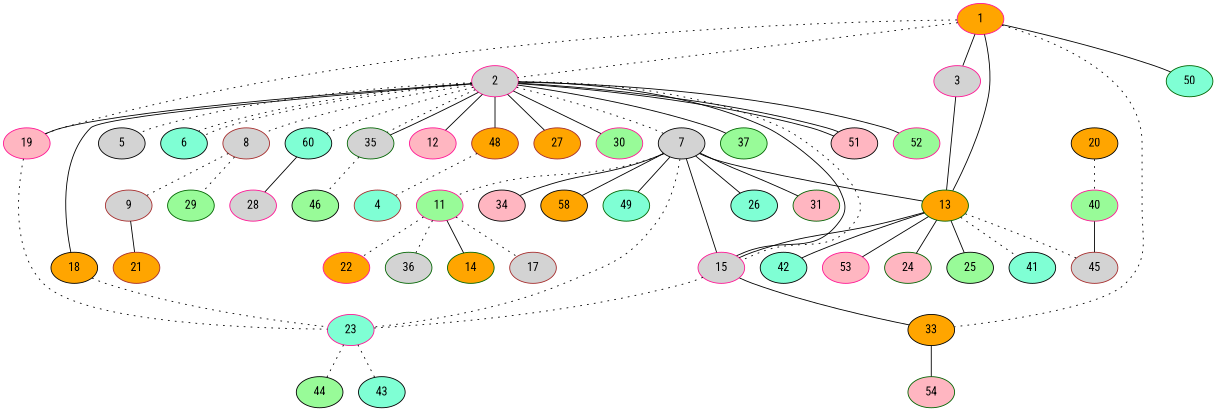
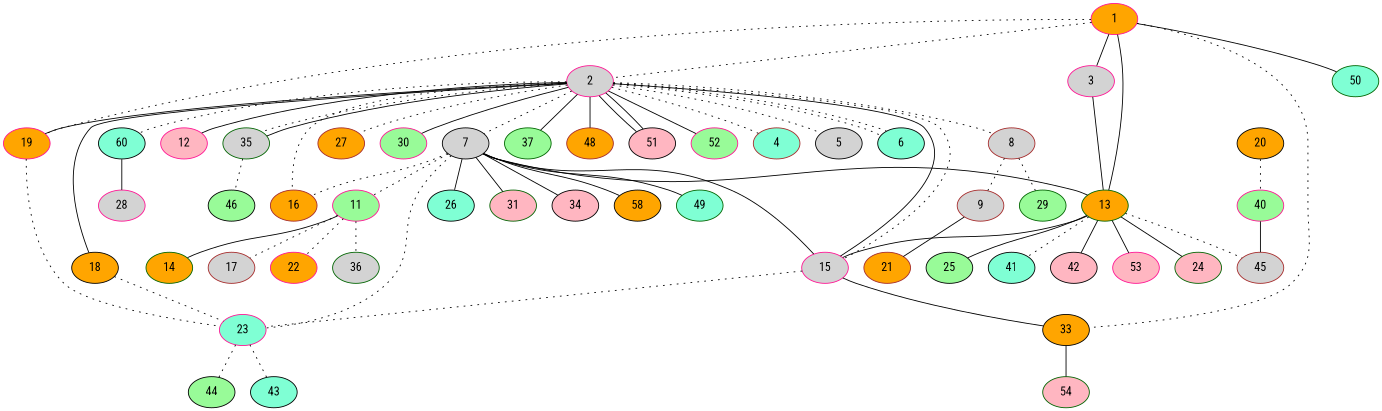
(526, 112) -> (462, 104)
(27, 143) -> (27, 143)
(436, 174) -> (686, 108)
none -> (294, 206)
(784, 268) -> (1074, 268)
